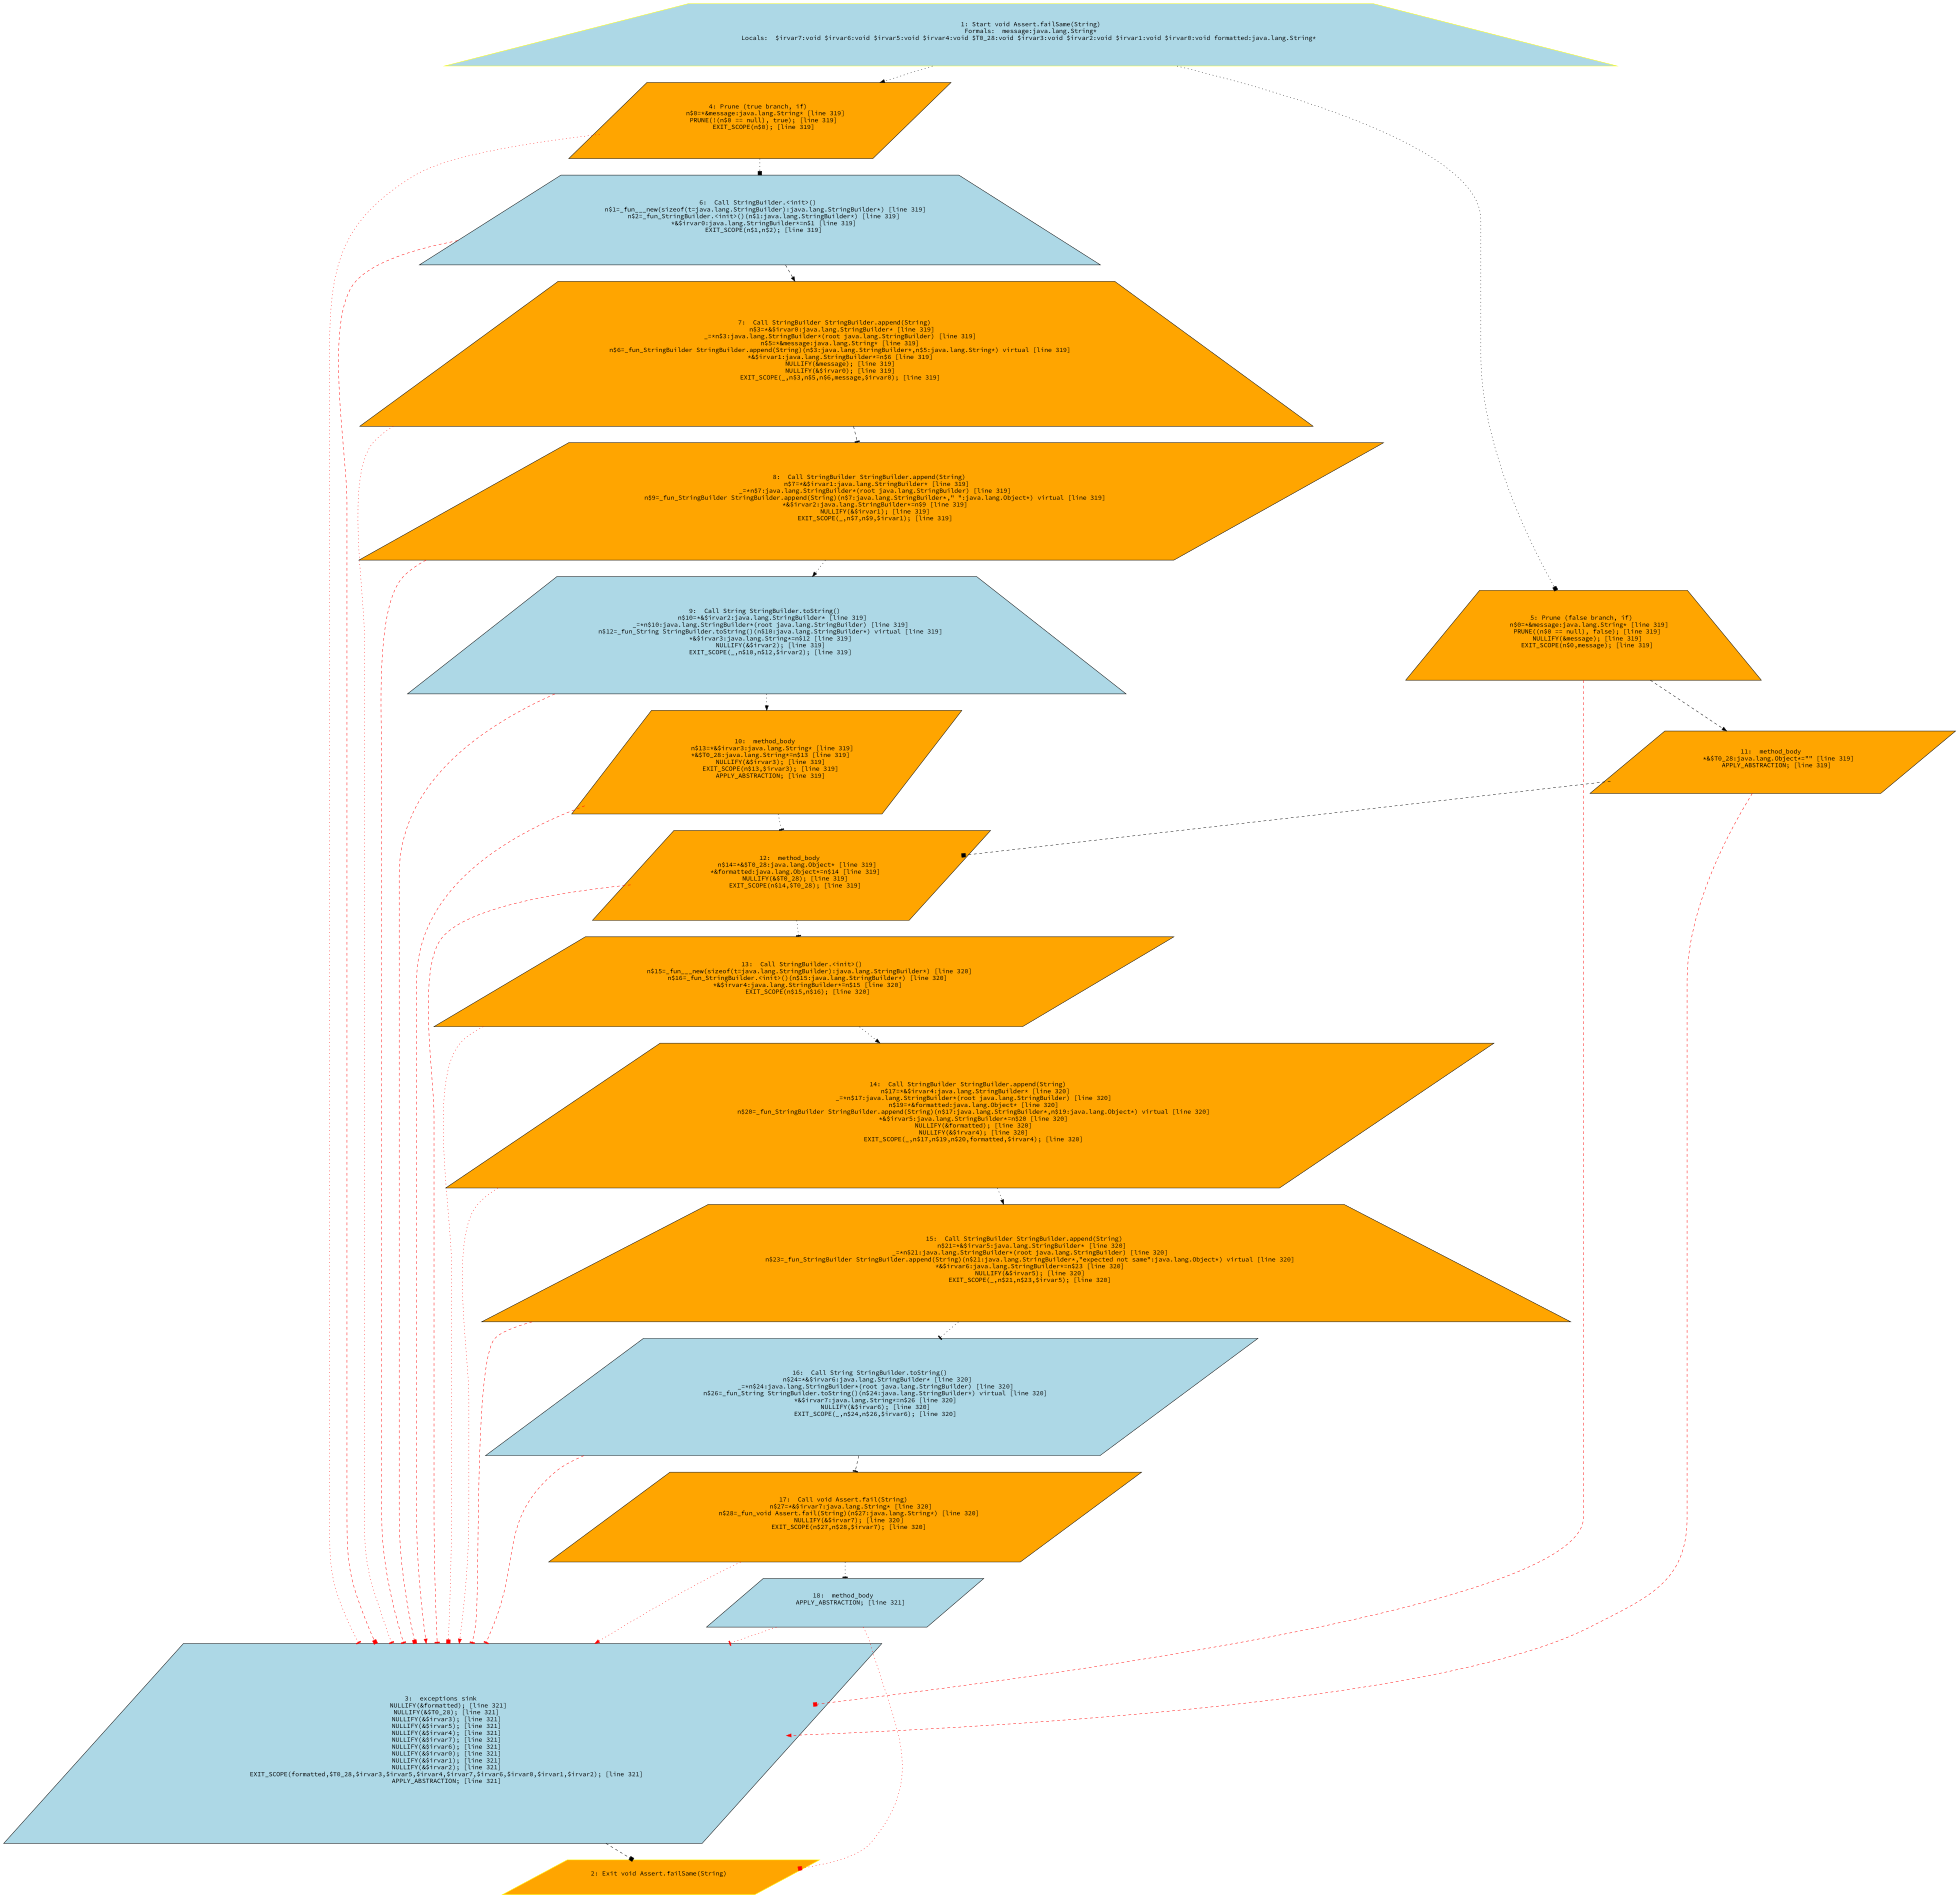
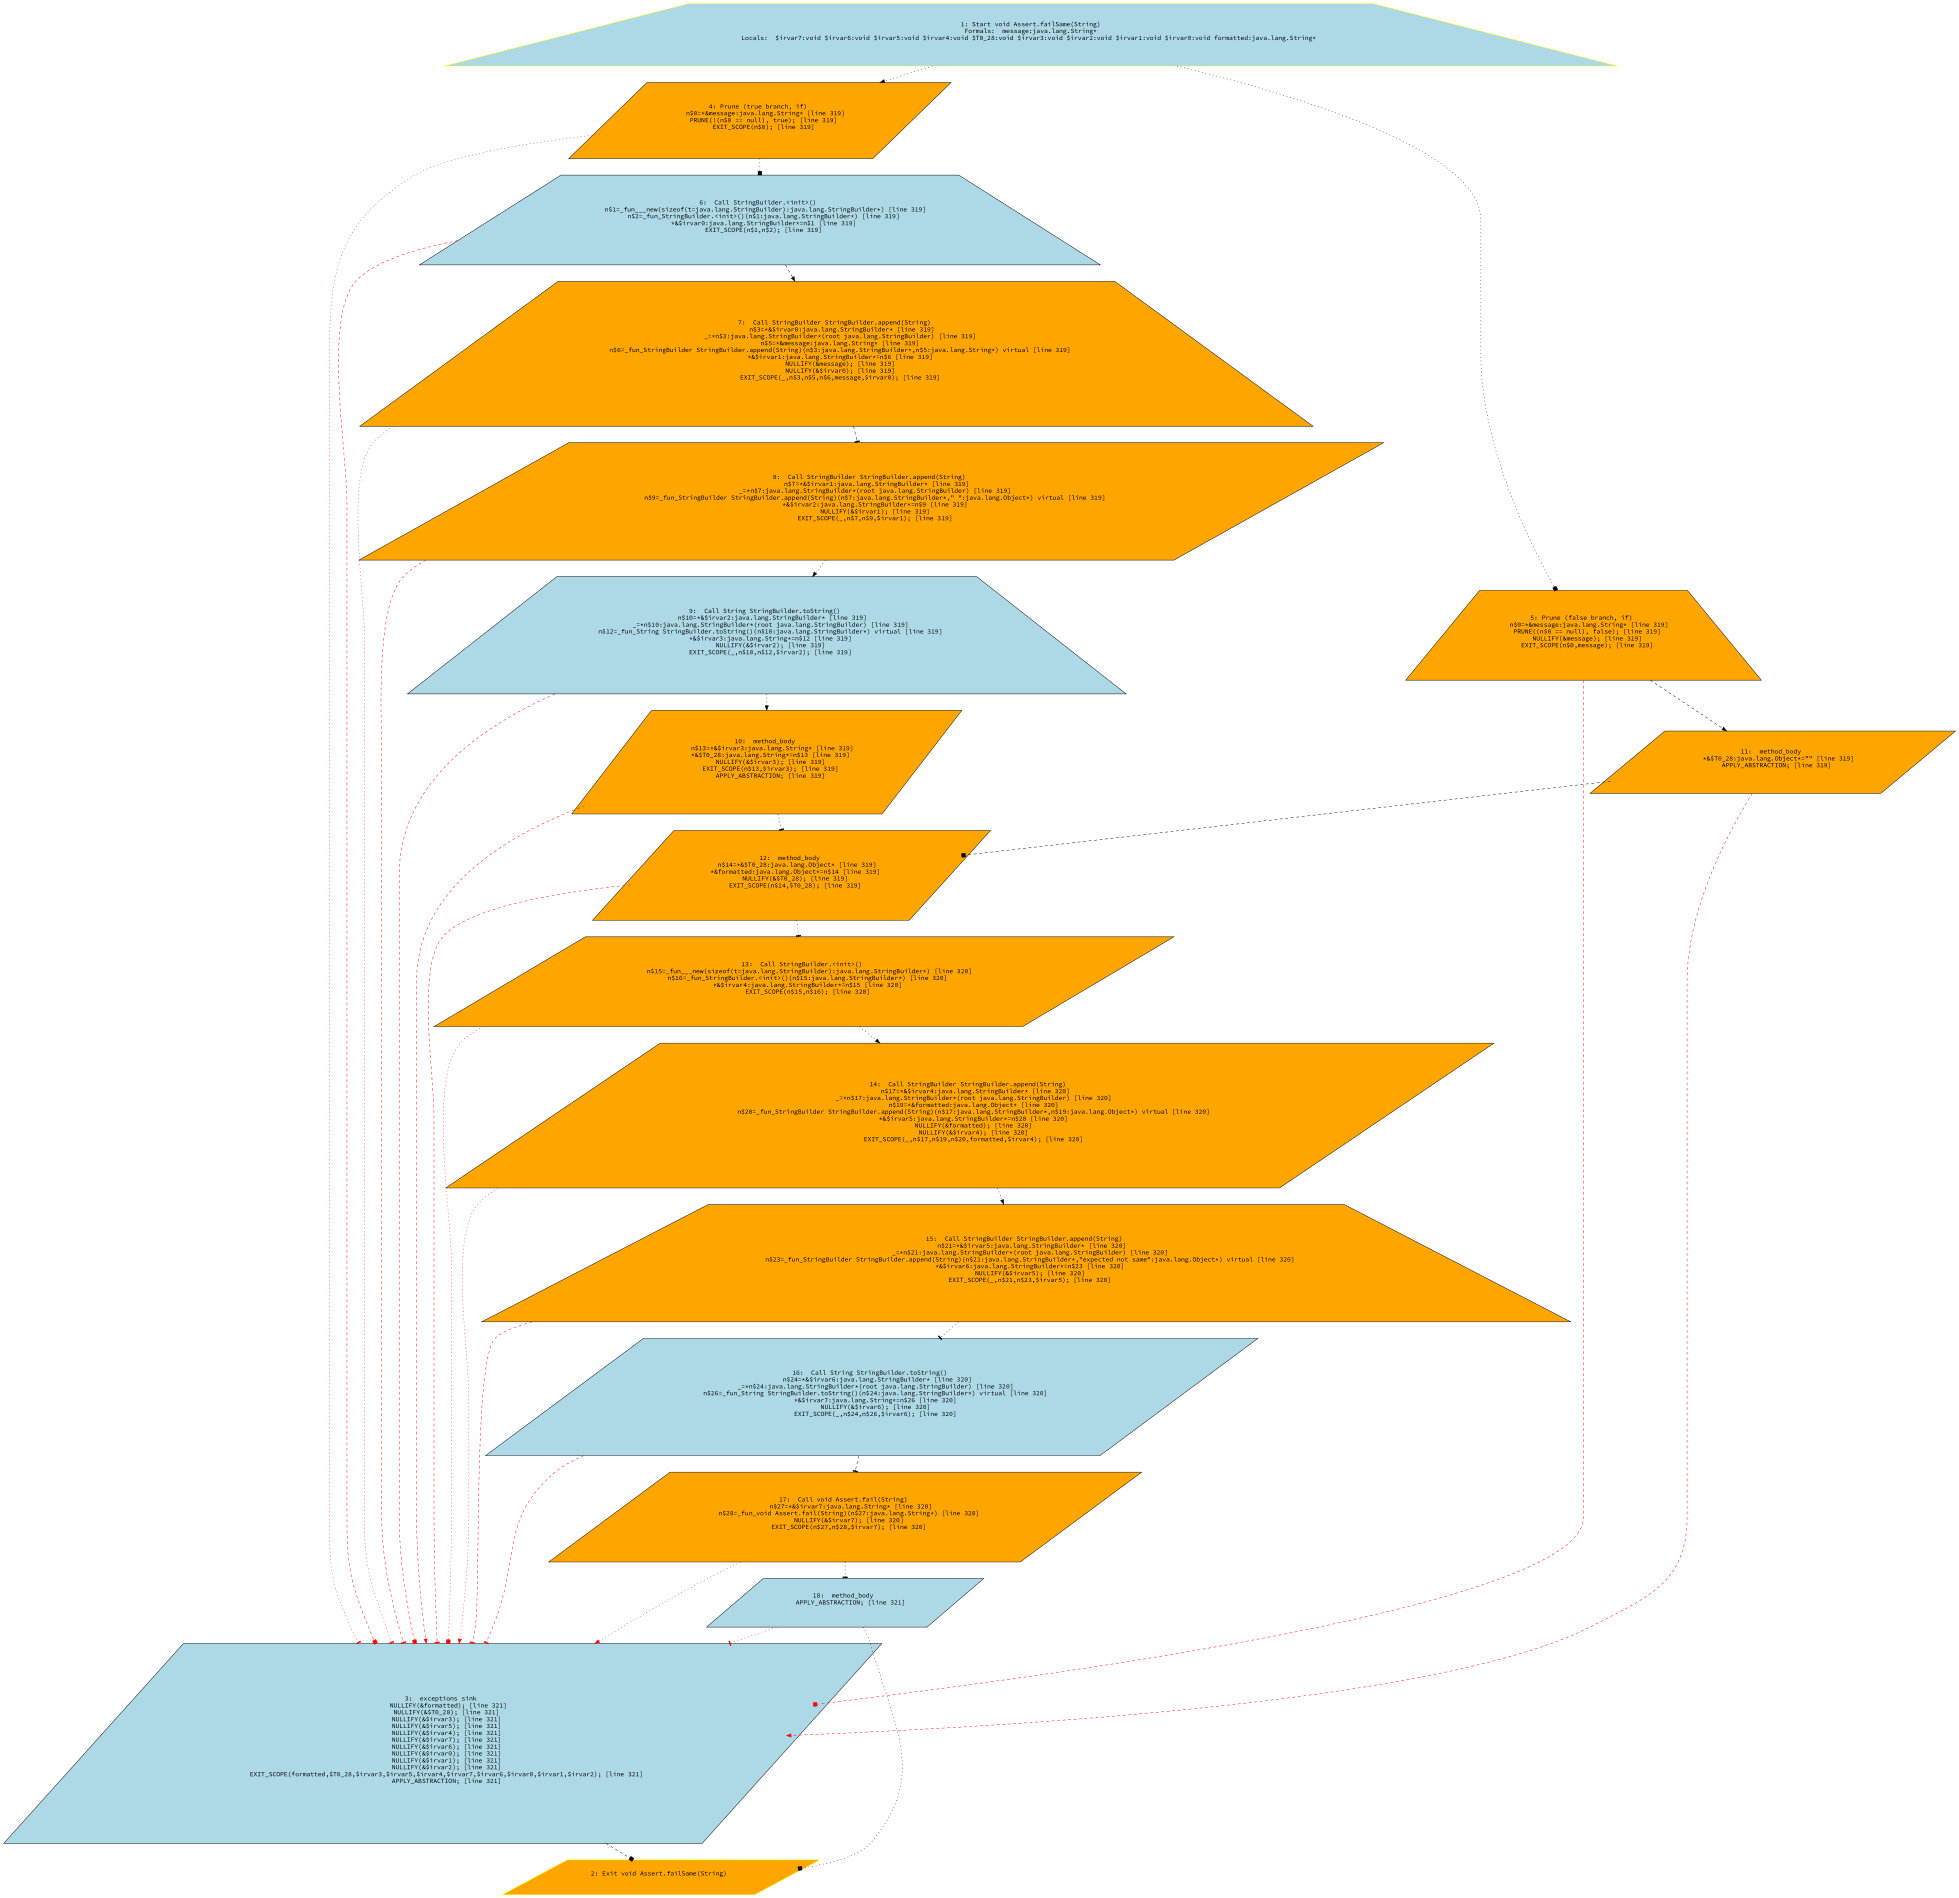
(902, 1773) -> (902, 1773)
